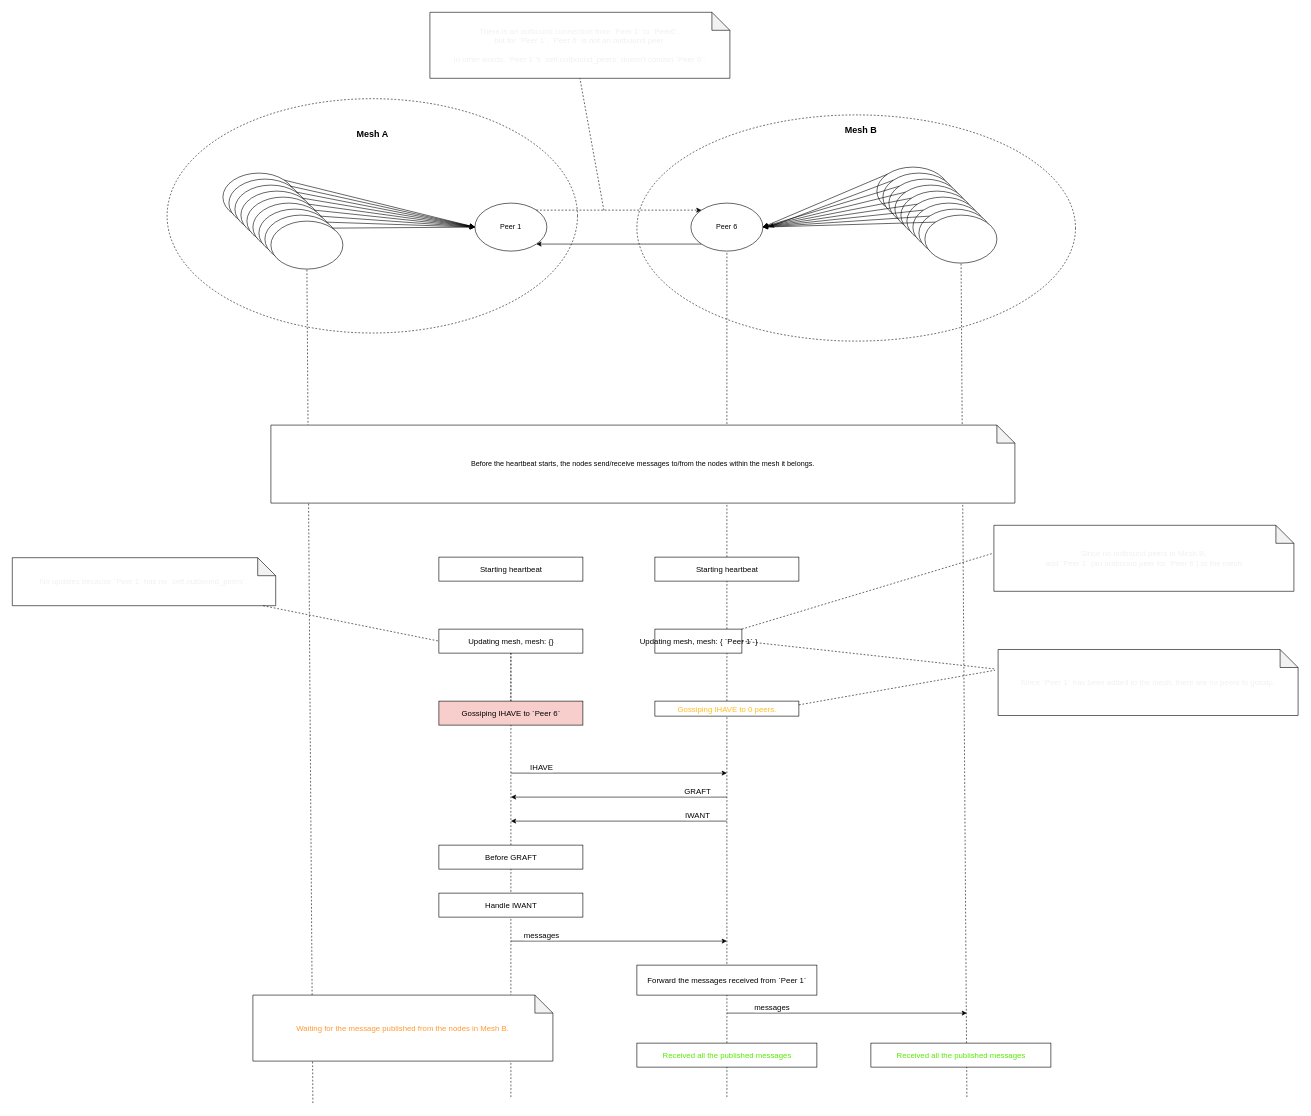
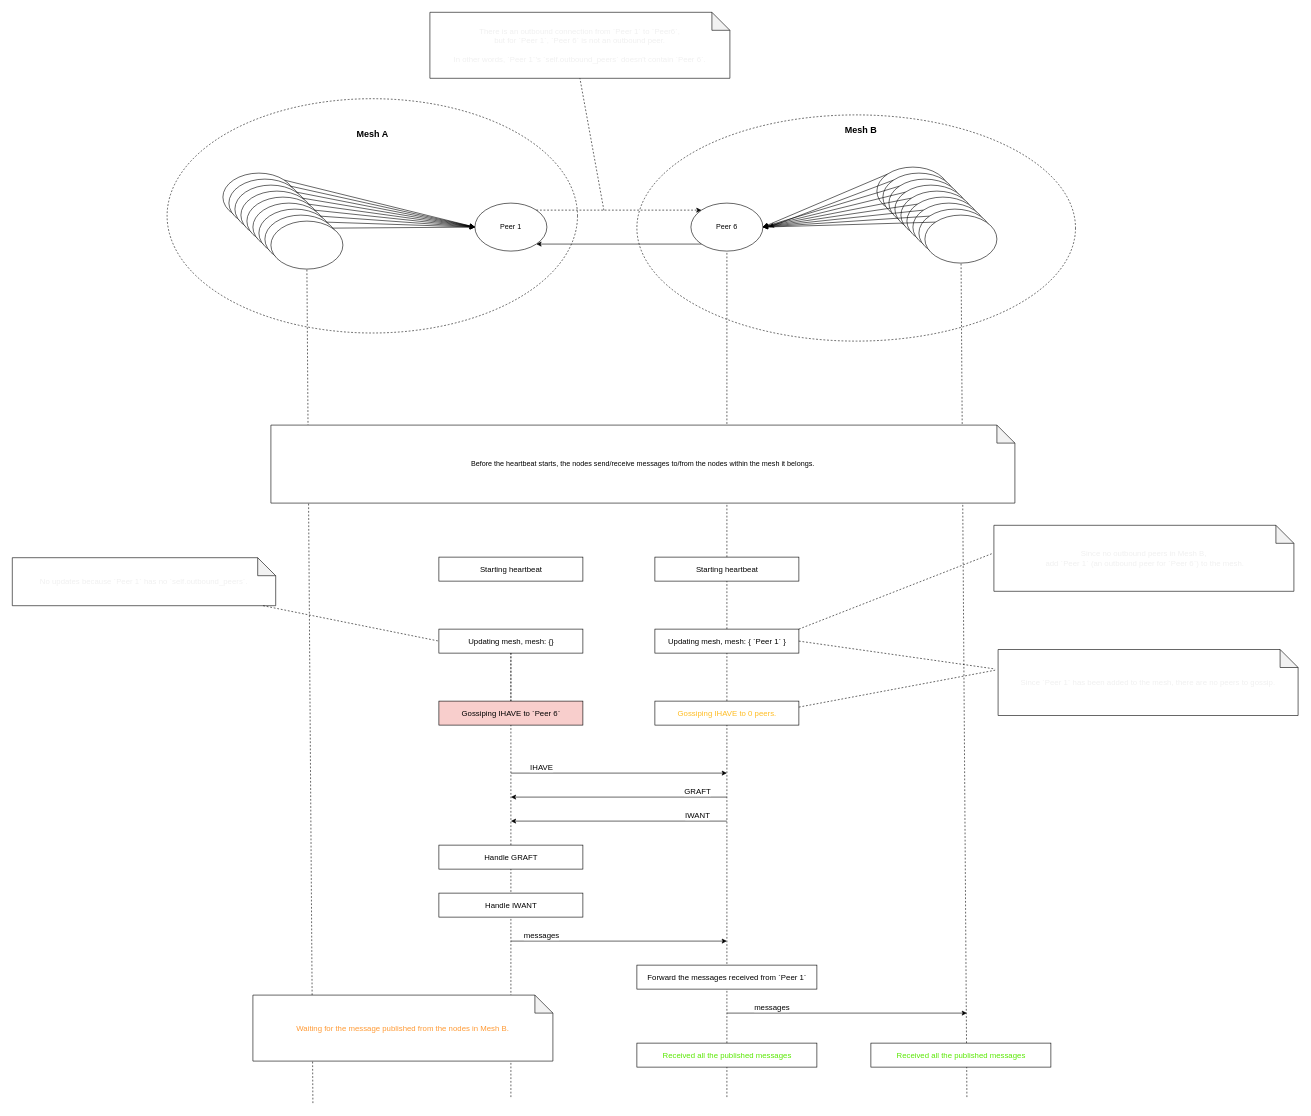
(698, 641) -> (727, 641)
(727, 709) -> (727, 713)
(511, 857) -> (511, 857)
(727, 980) -> (727, 977)
